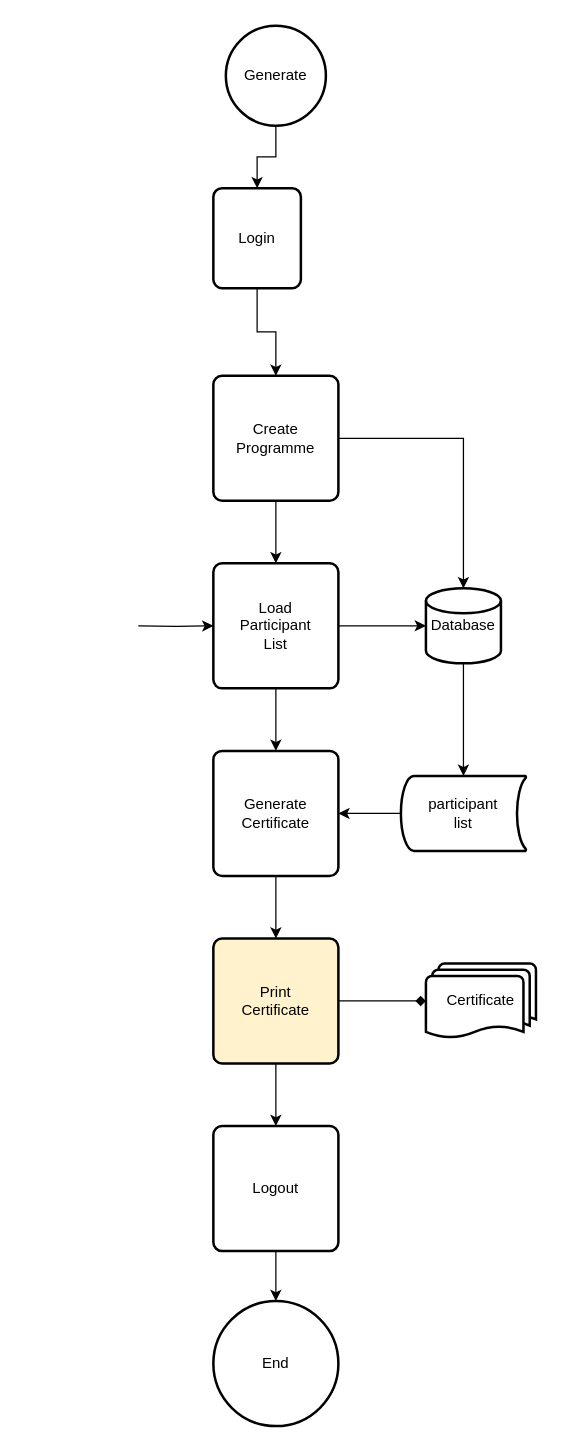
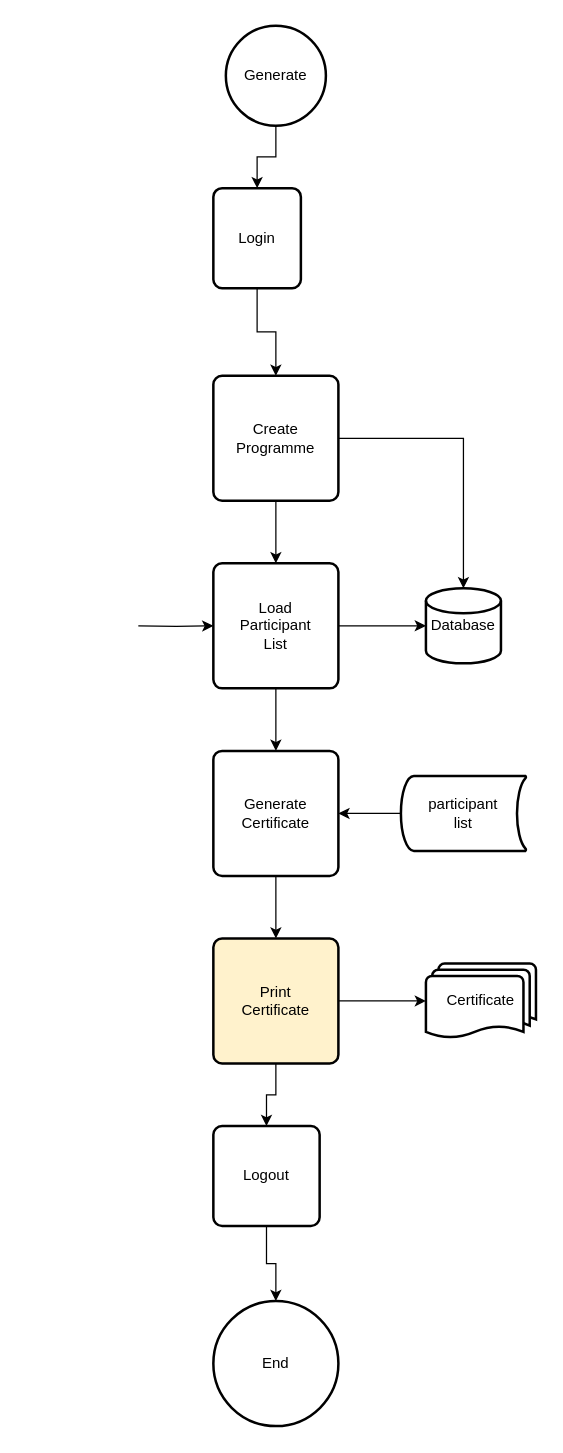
(463, 715) -> none
(415, 1001) -> (416, 1001)
(276, 1188) -> (266, 1176)
